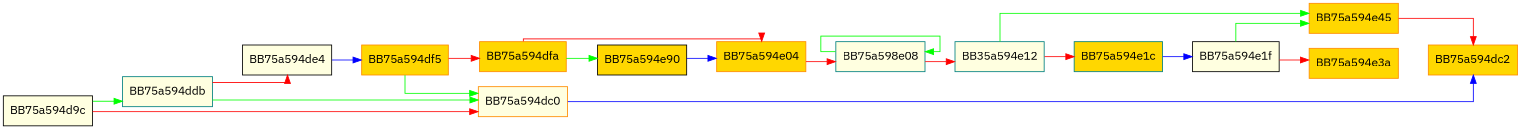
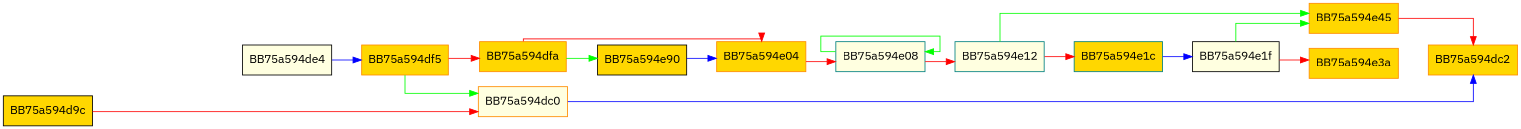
(880, 57) -> (880, 57)
(1000, 57) -> (1000, 57)
(168, 92) -> none
(48, 111) -> (48, 111)
